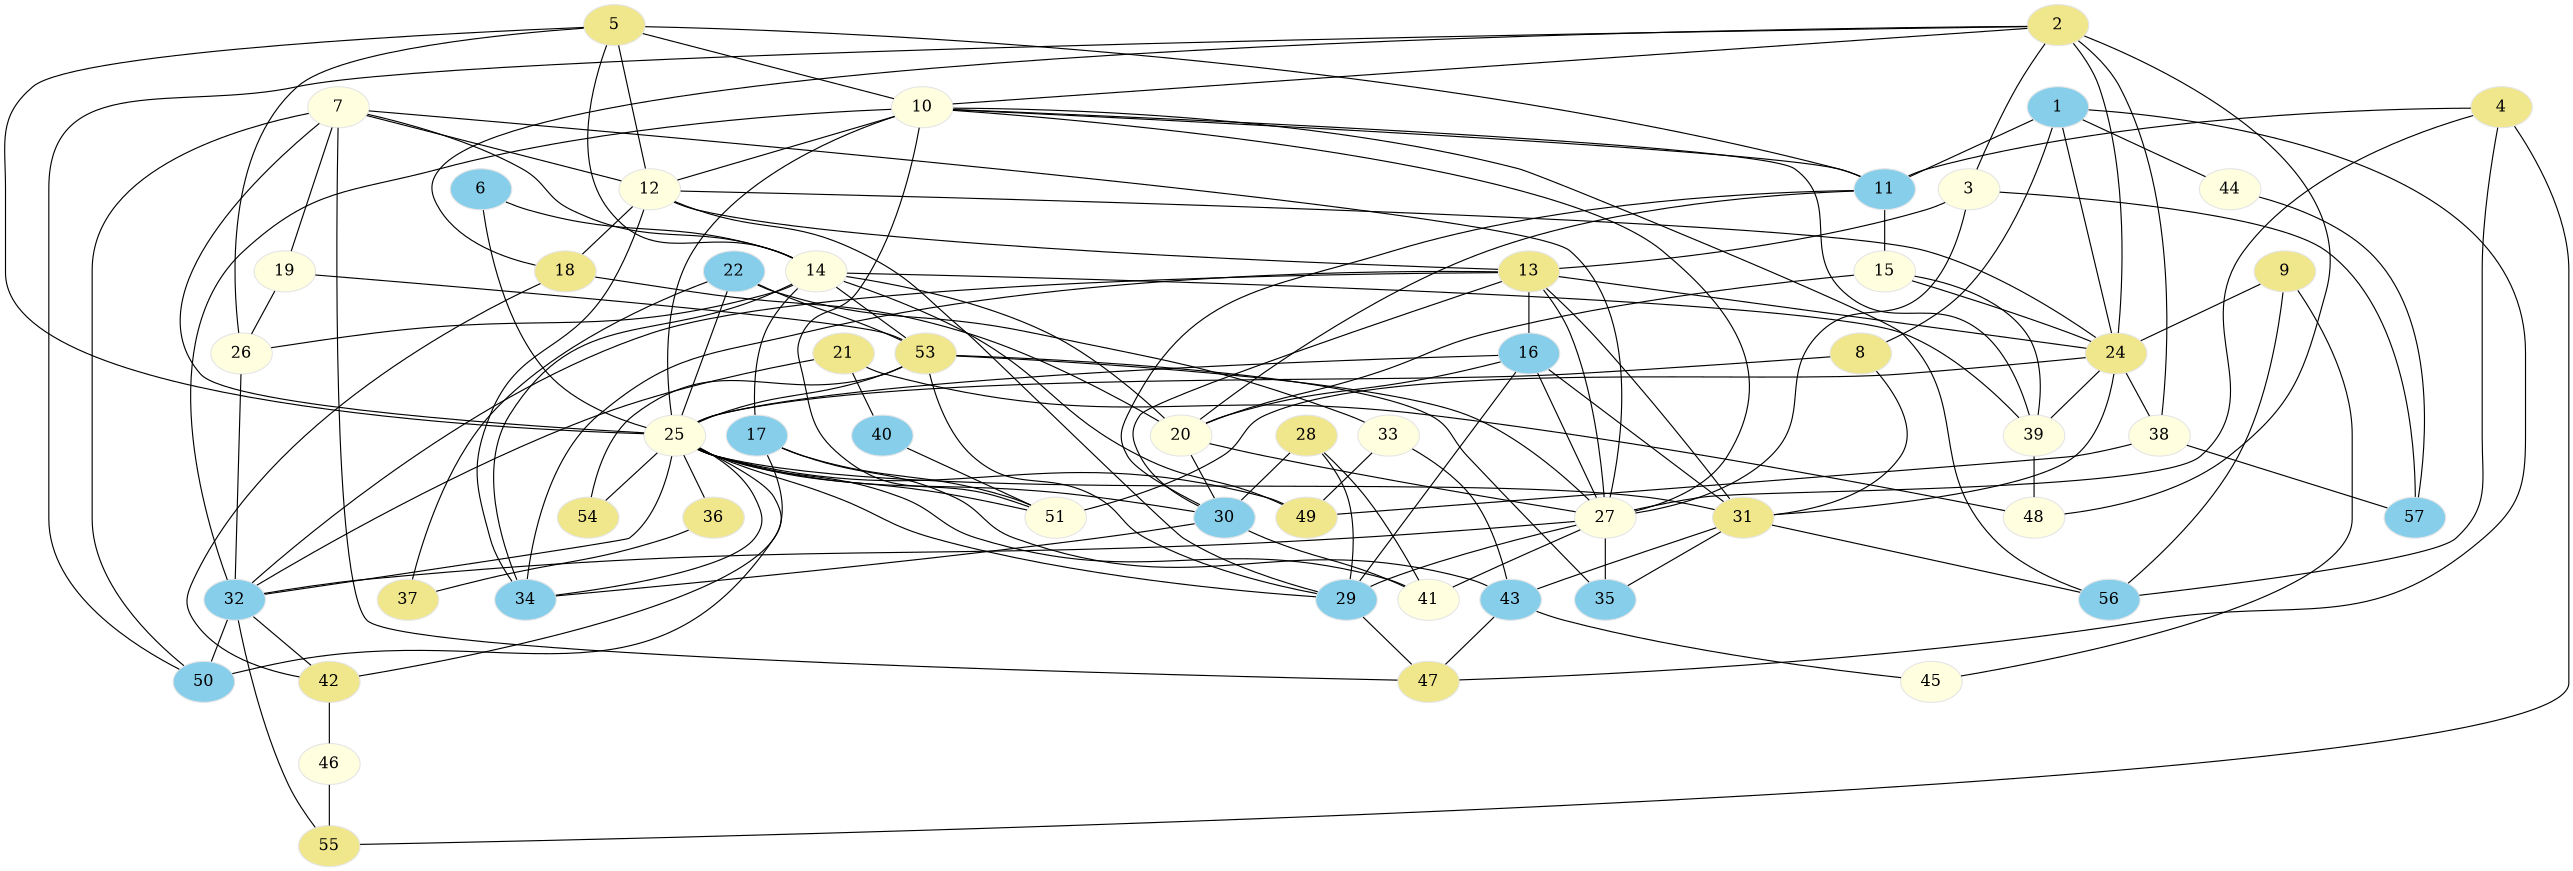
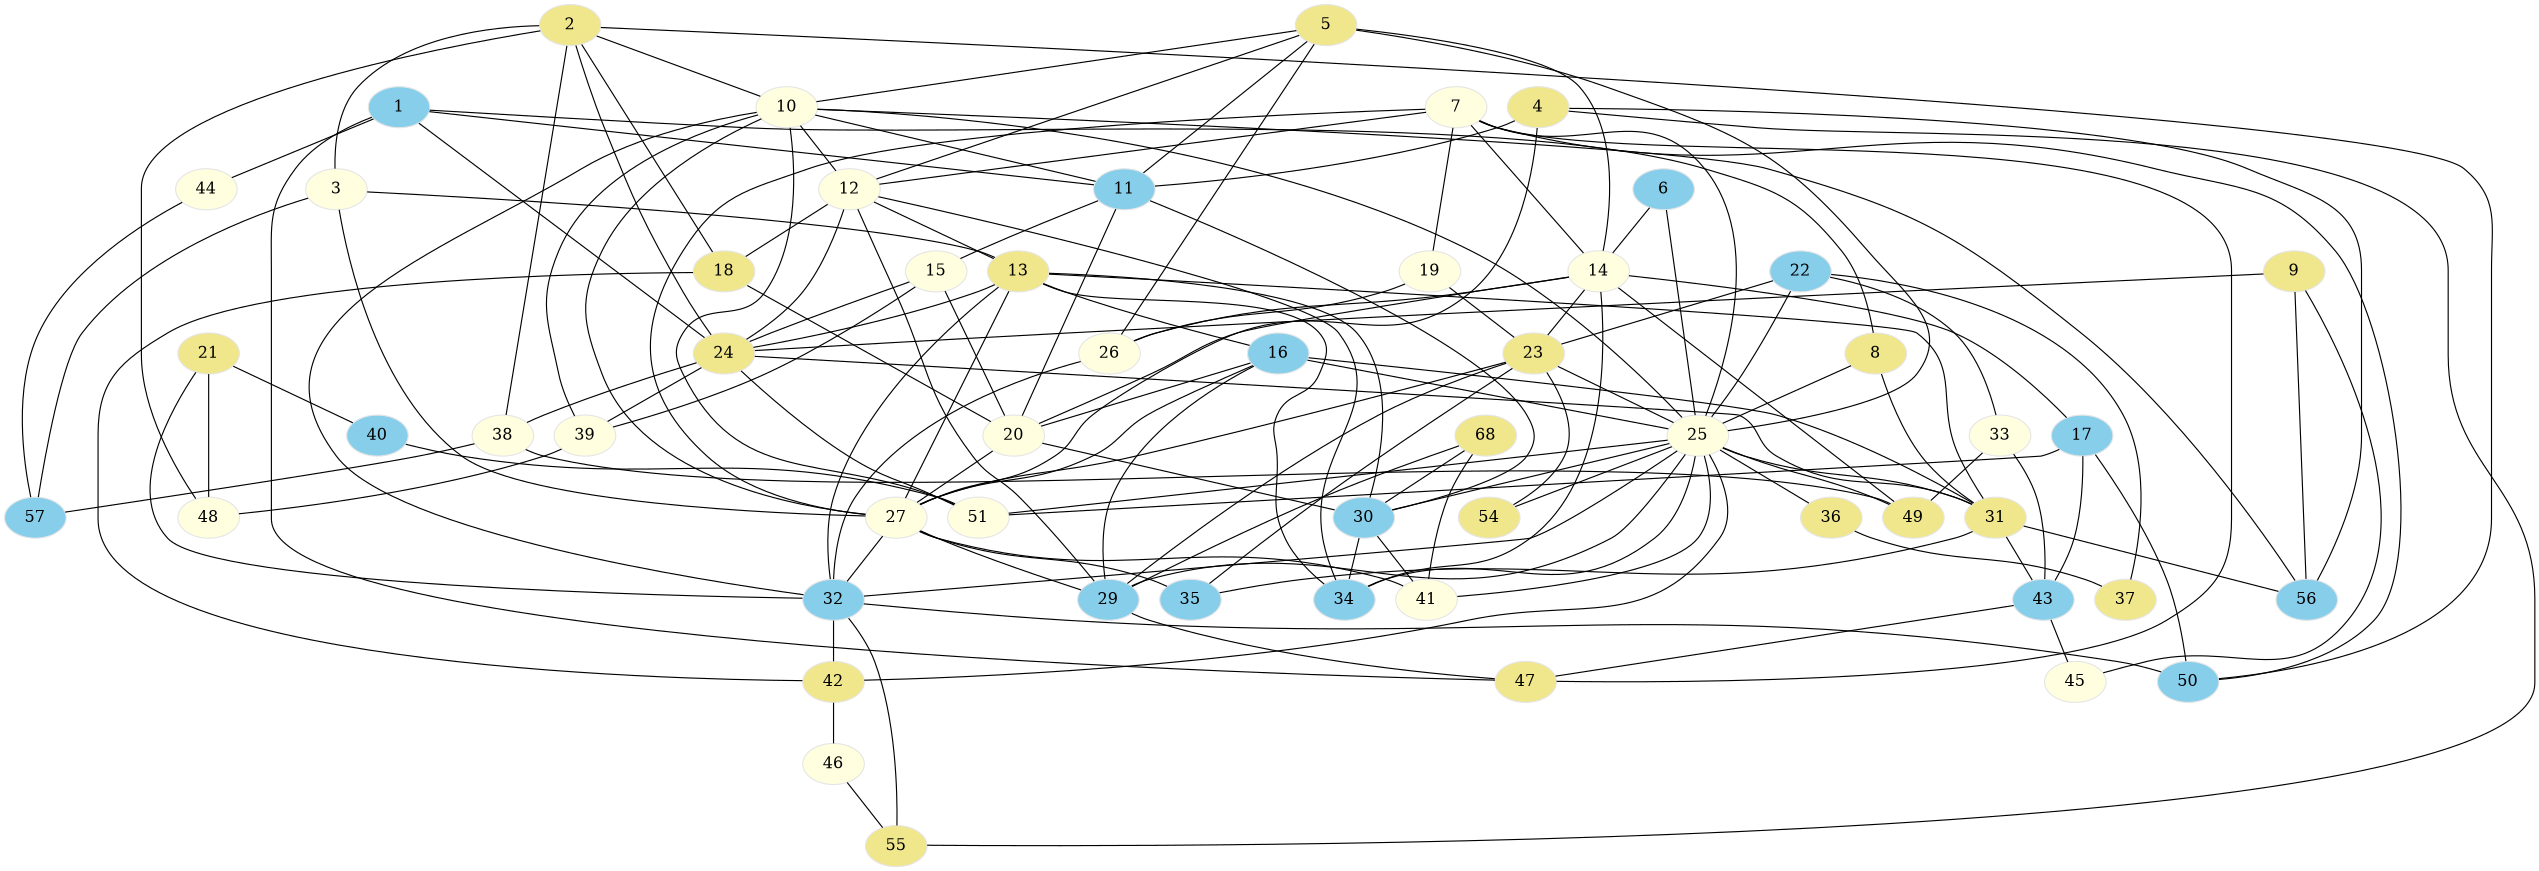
(1418, 291) -> none
(926, 353) -> (1534, 353)
(1307, 436) -> (1486, 436)
